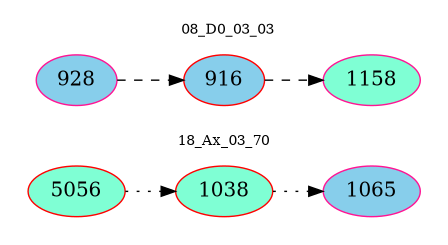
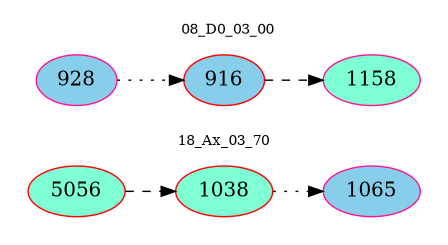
(228, 30) -> (228, 30)
(143, 80) -> (143, 80)
(143, 191) -> (143, 191)
